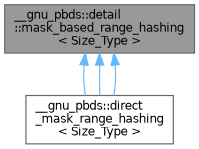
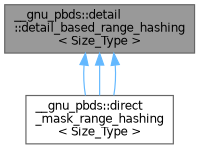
(100, 29) -> (100, 29)
